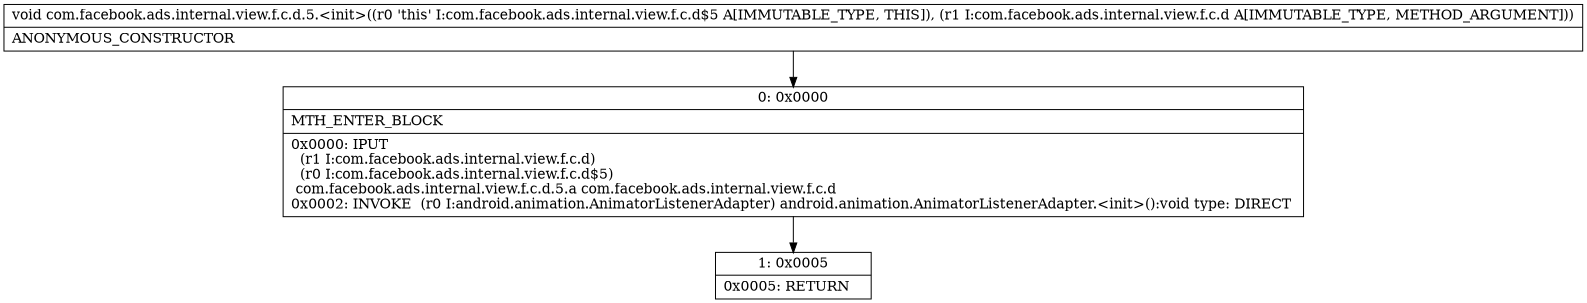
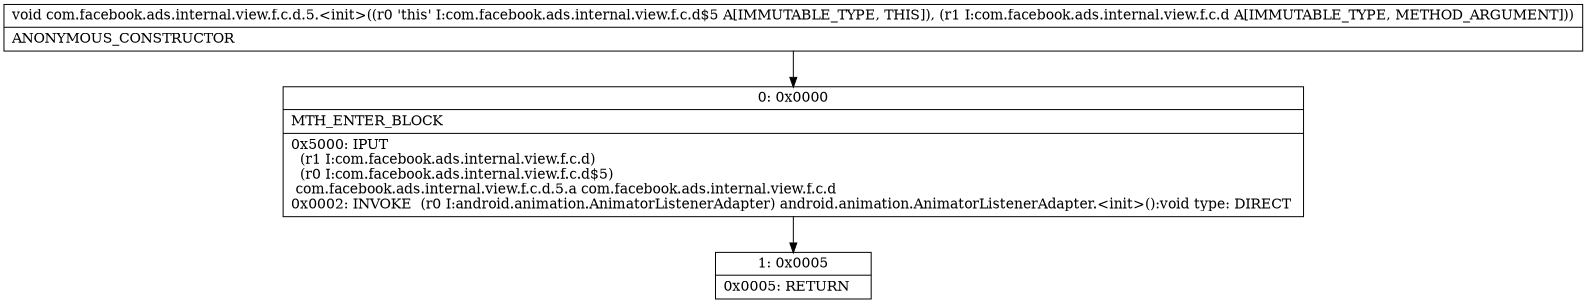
(344, 145) -> (344, 145)
